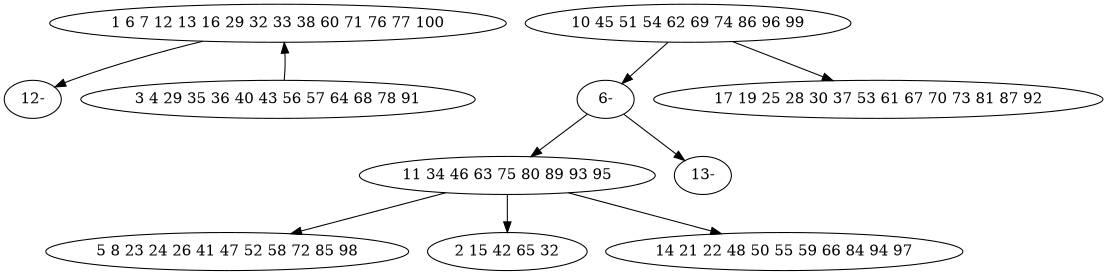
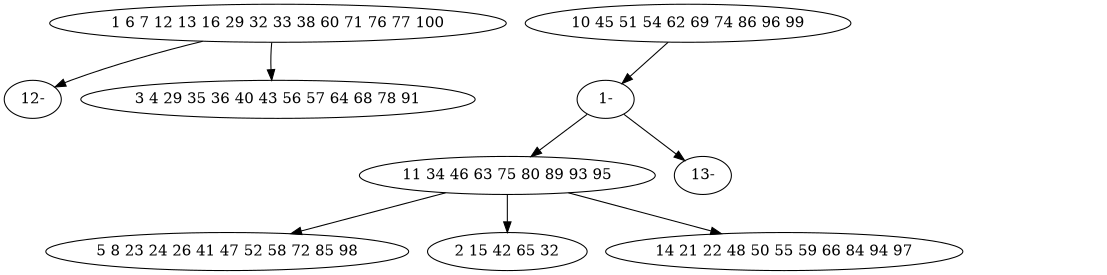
(285, 67) -> (271, 56)
(606, 99) -> (606, 99)
(878, 99) -> none
